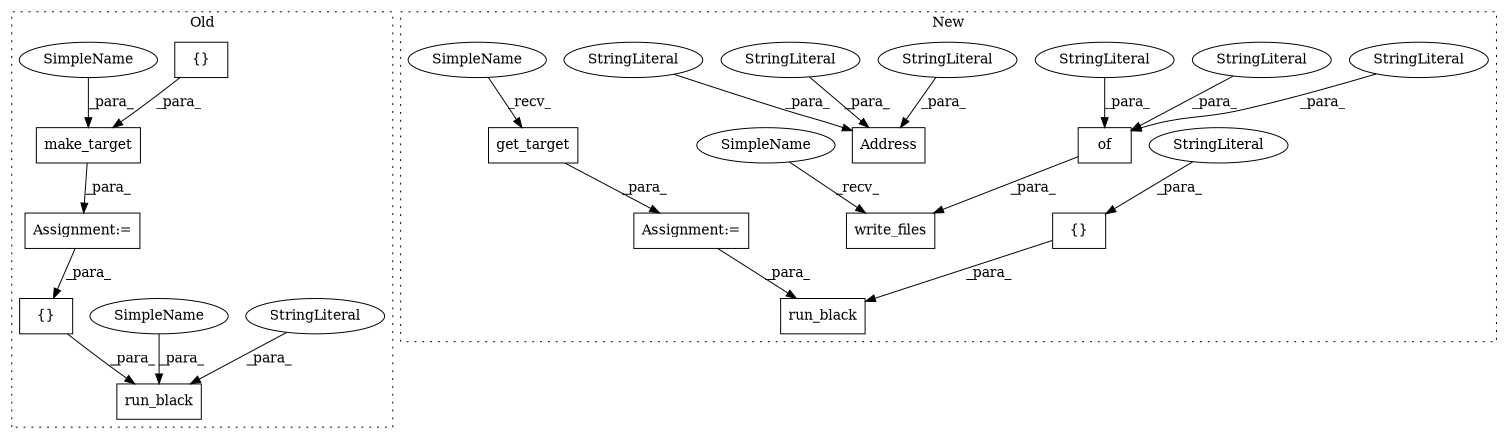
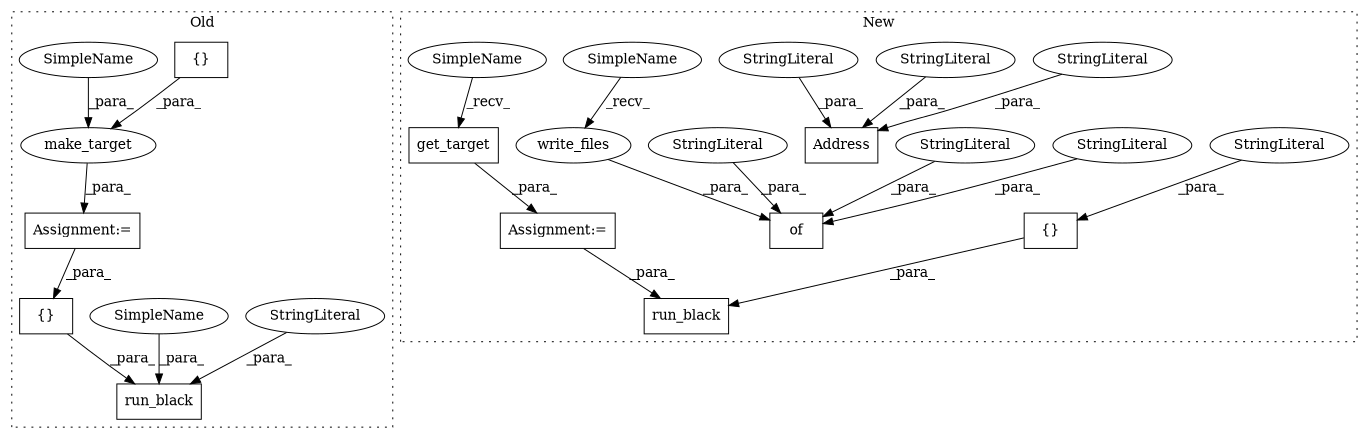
(88, 145) -> (88, 145)
(1010, 183) -> (684, 188)
(891, 231) -> (573, 145)
